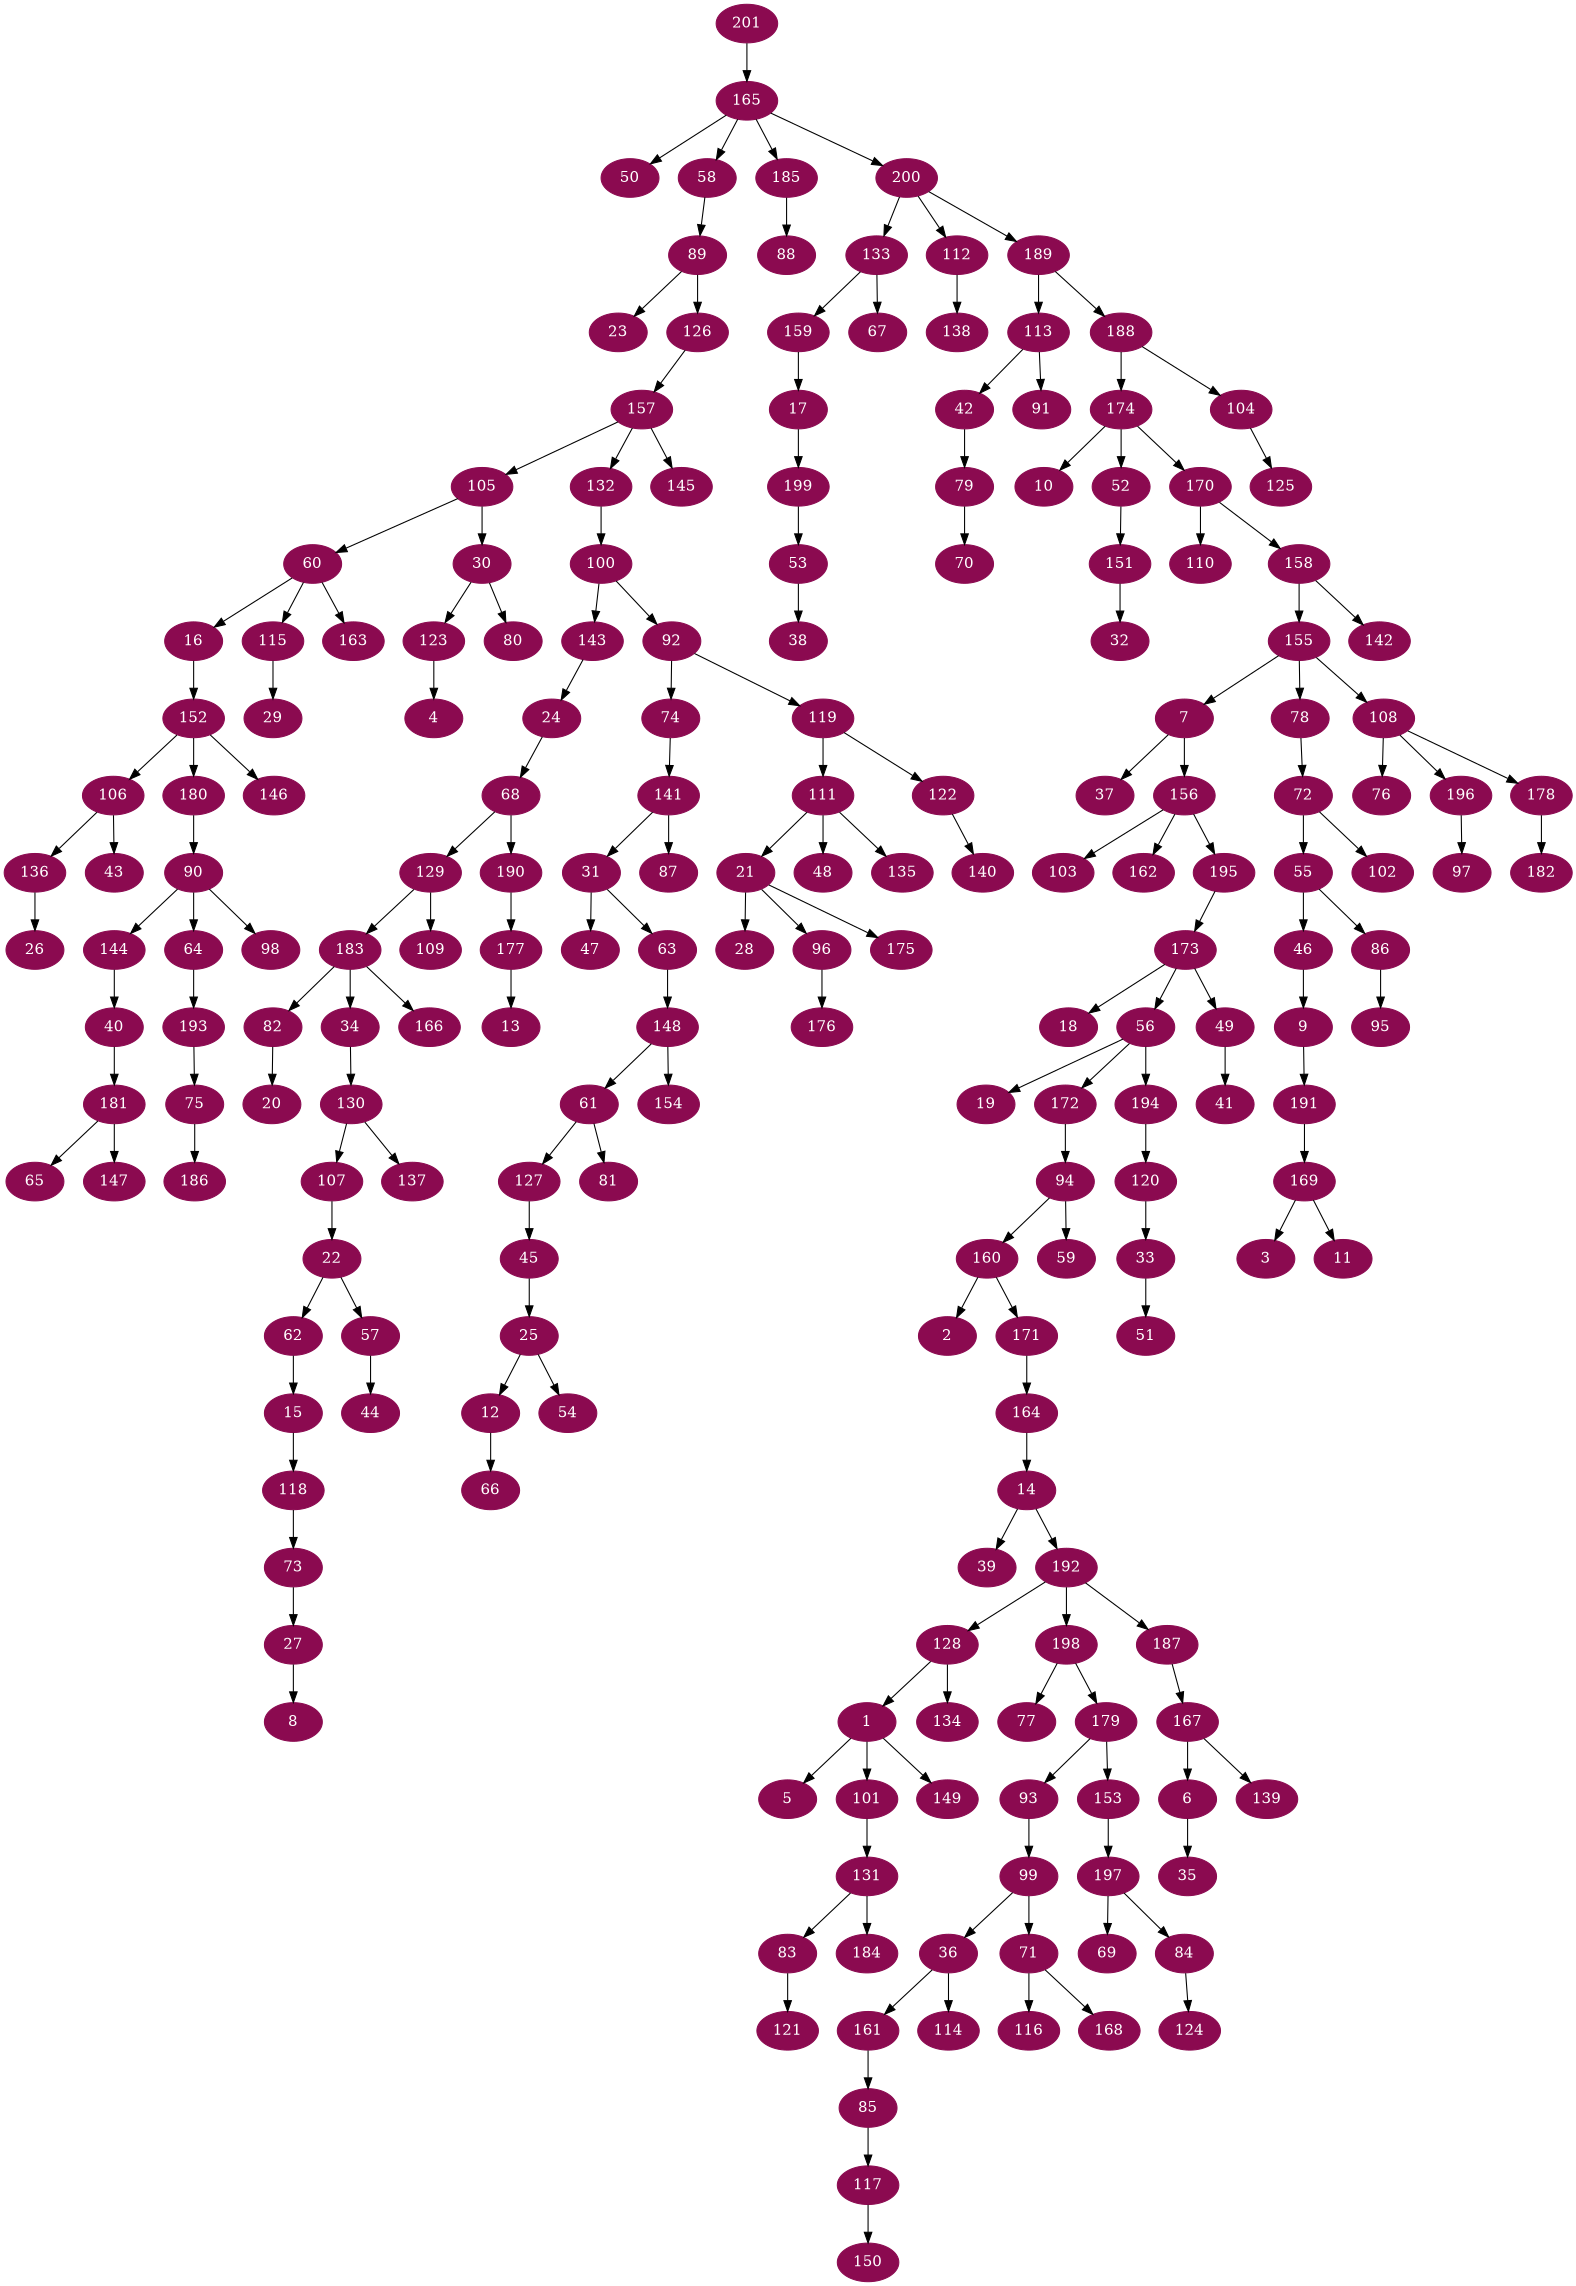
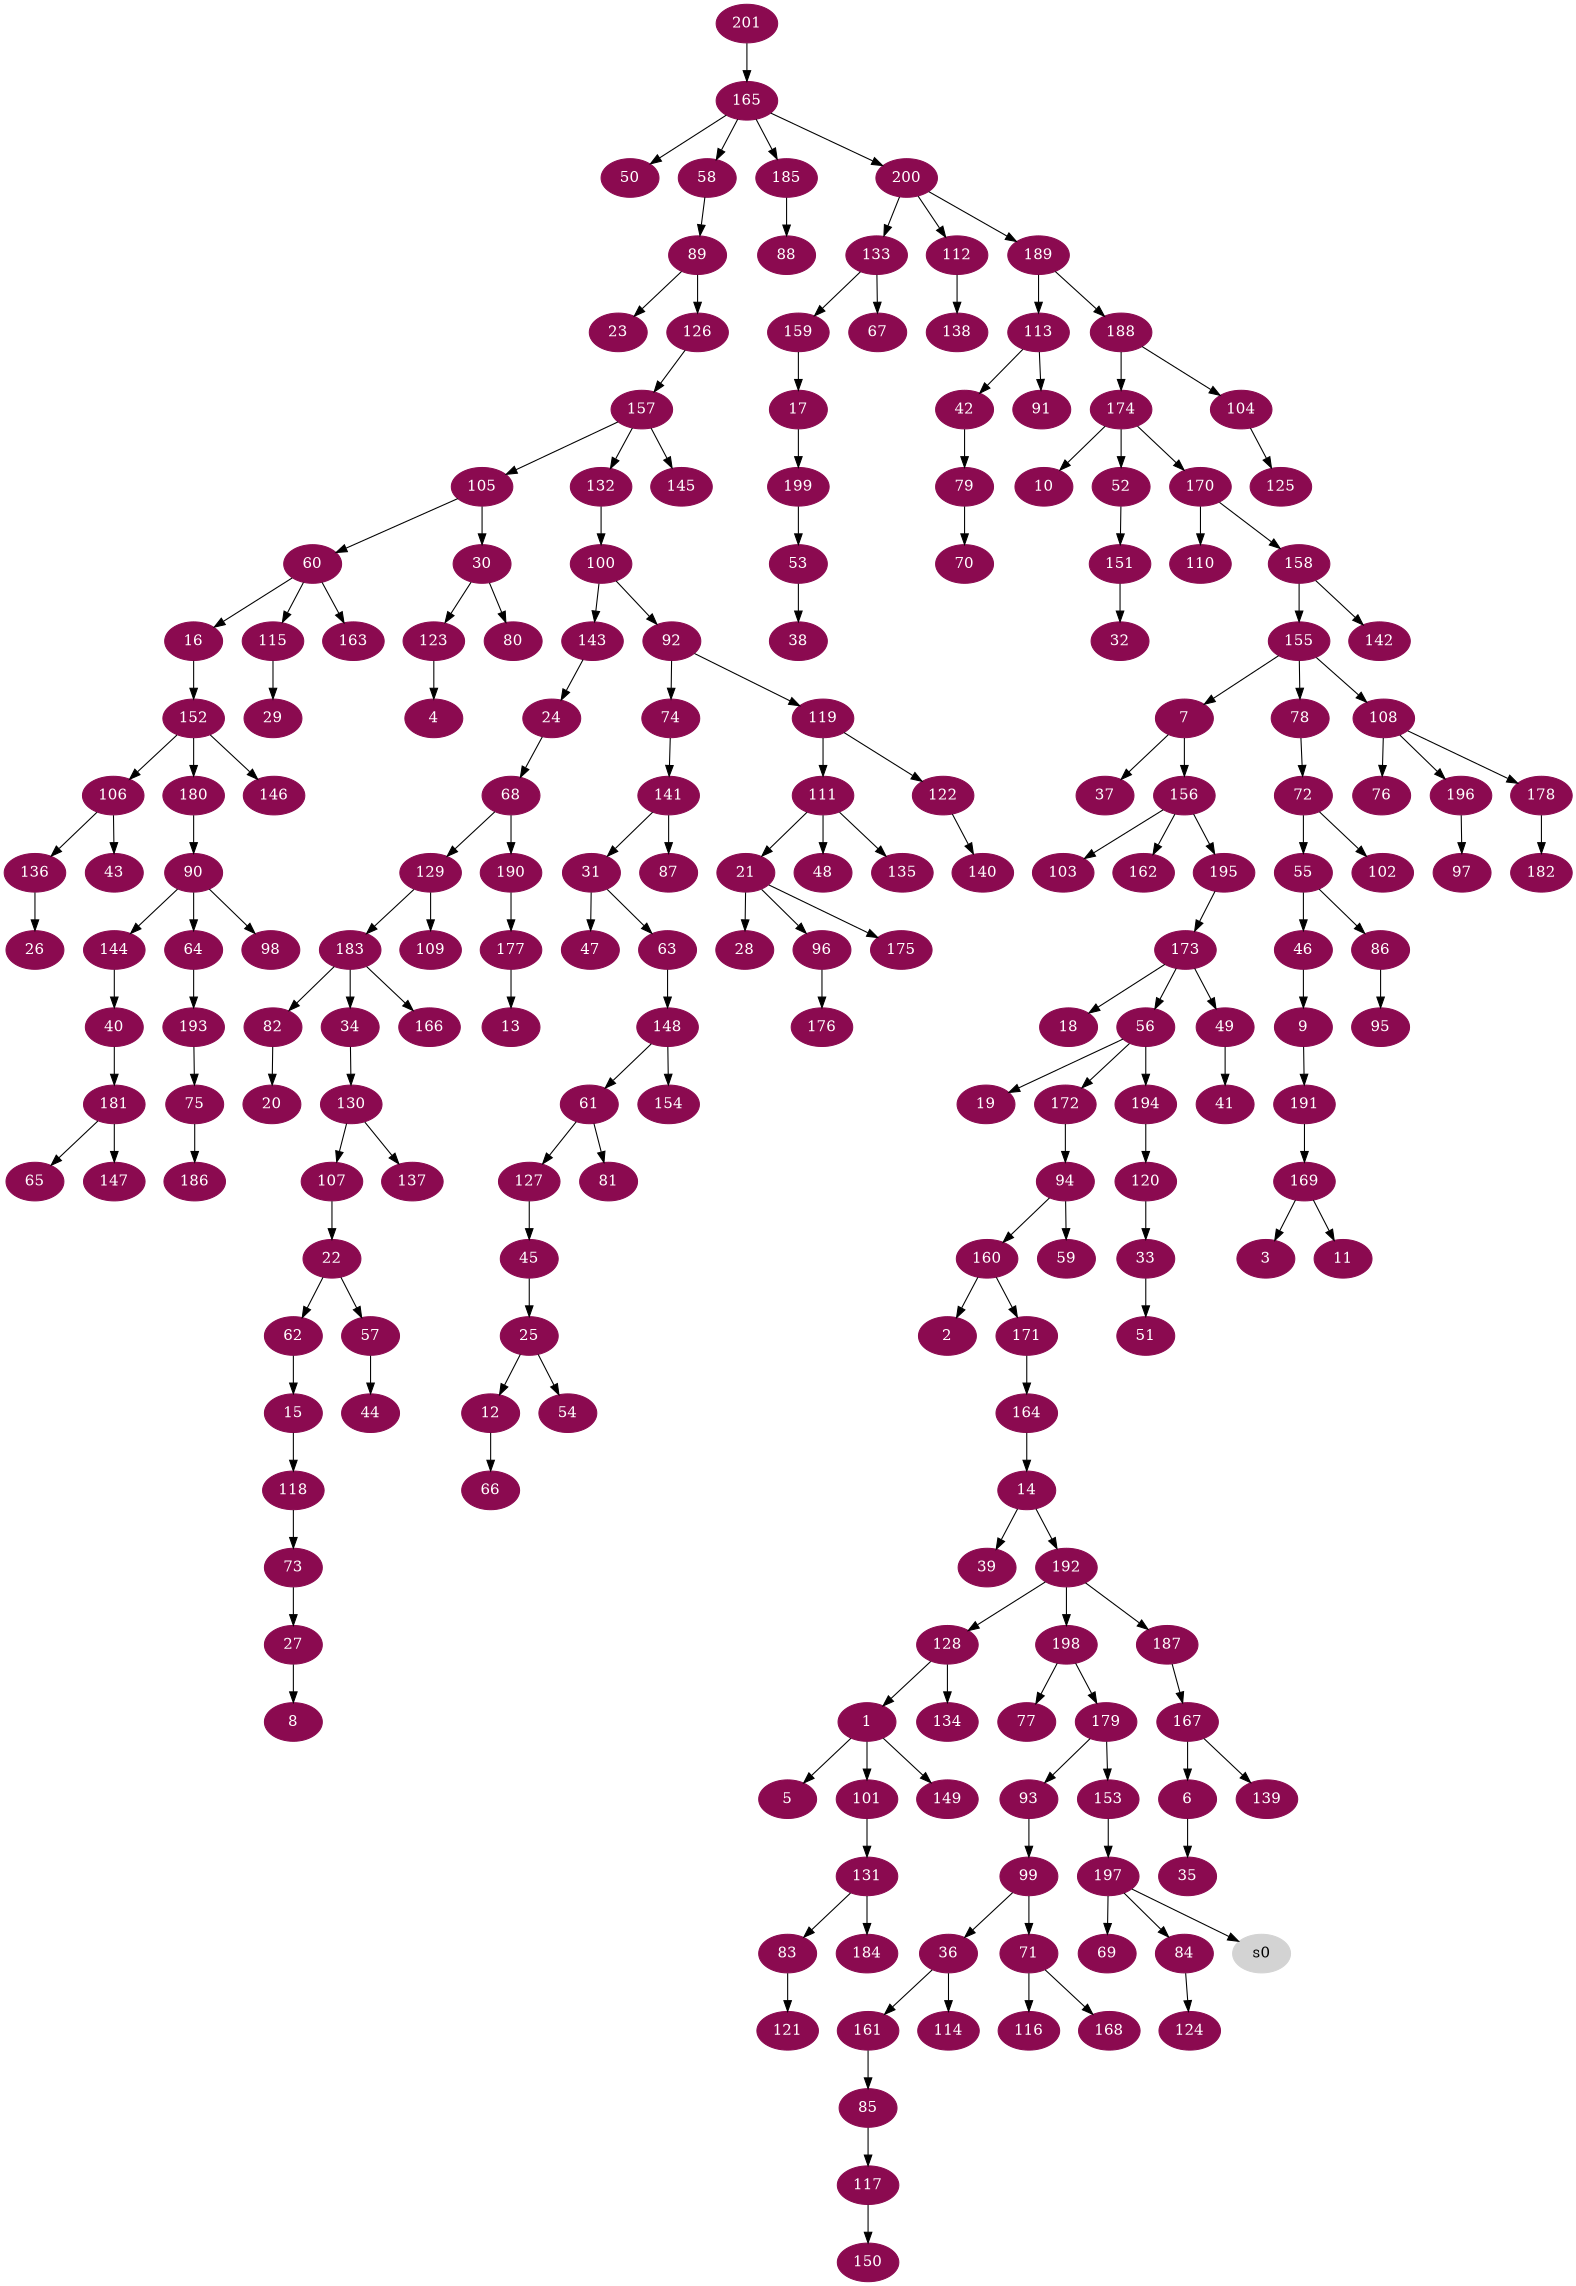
none -> (1262, 1954)
